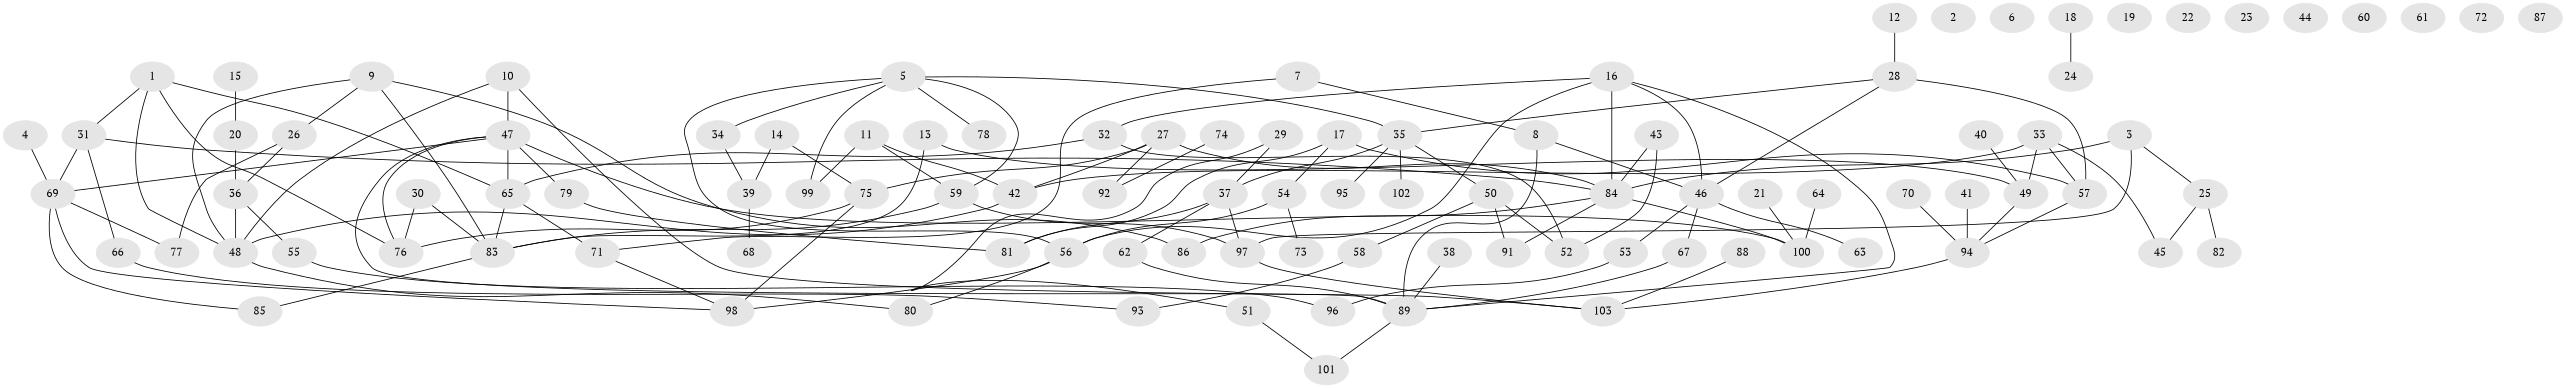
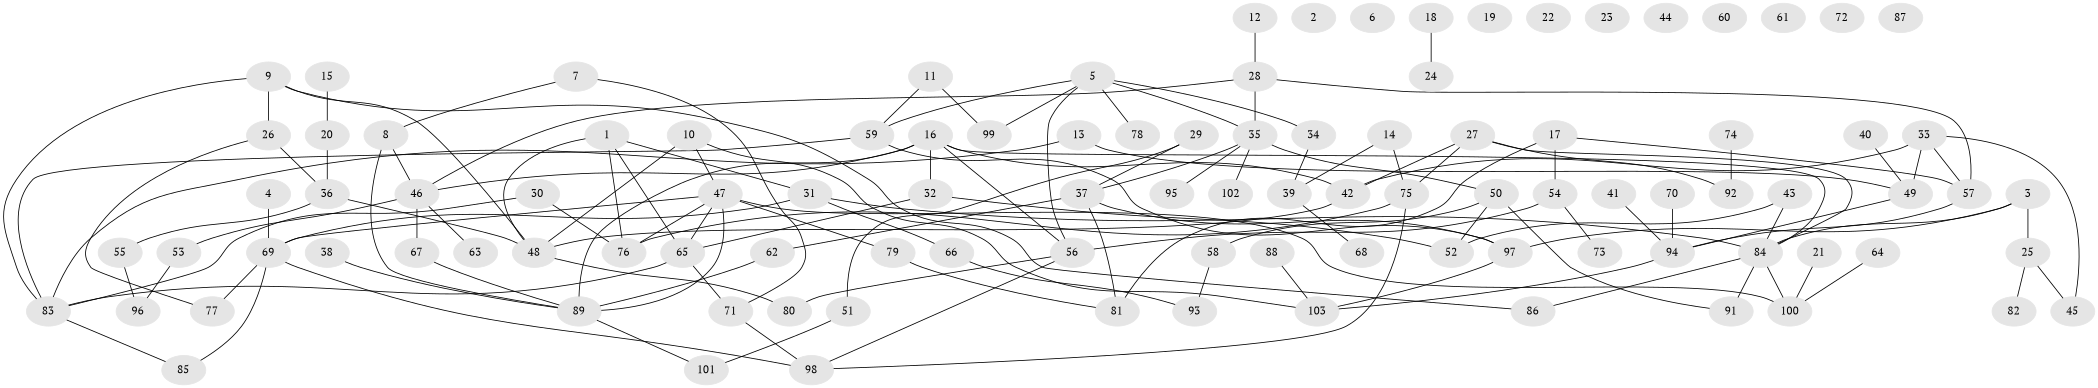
(941, 165) -> (1159, 164)
